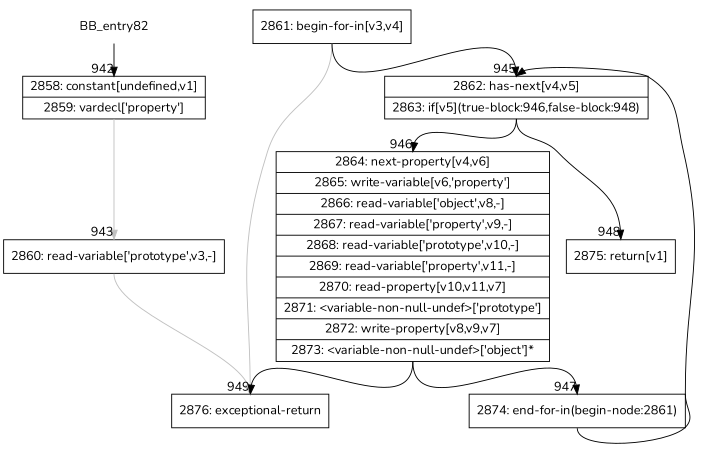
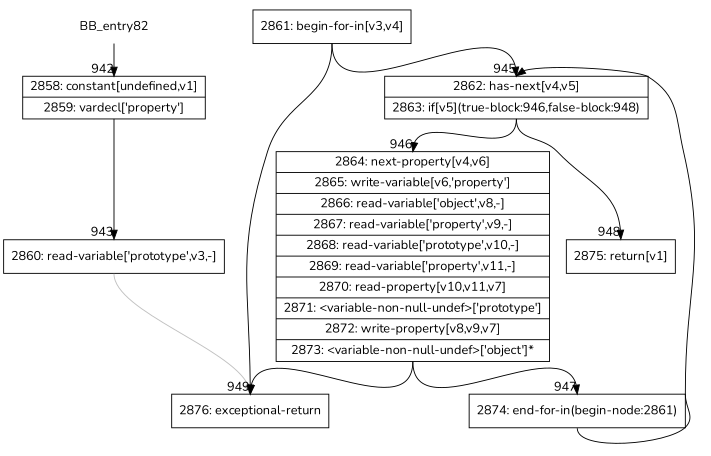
(114, 174) -> (114, 174)
(254, 203) -> (254, 203)
